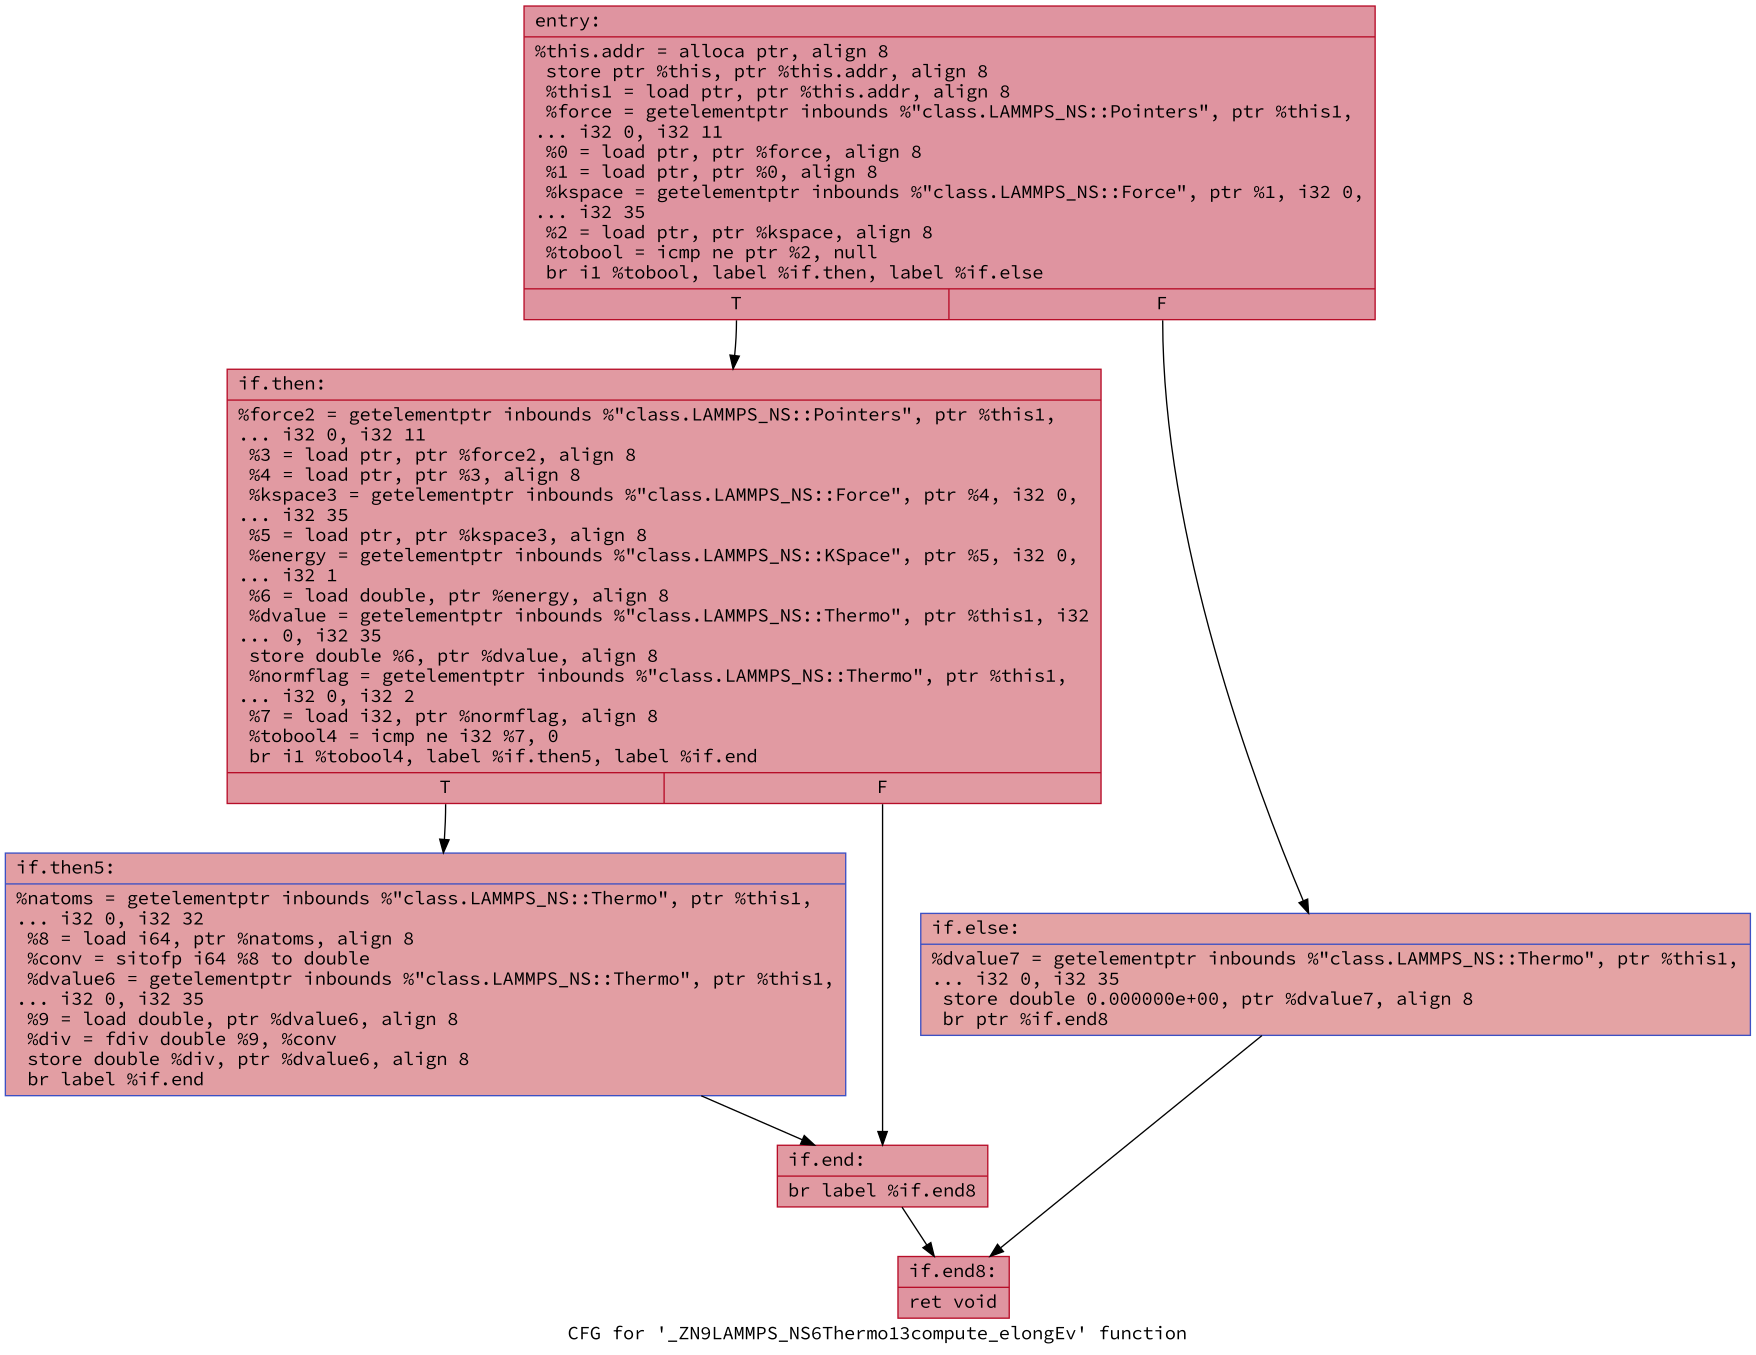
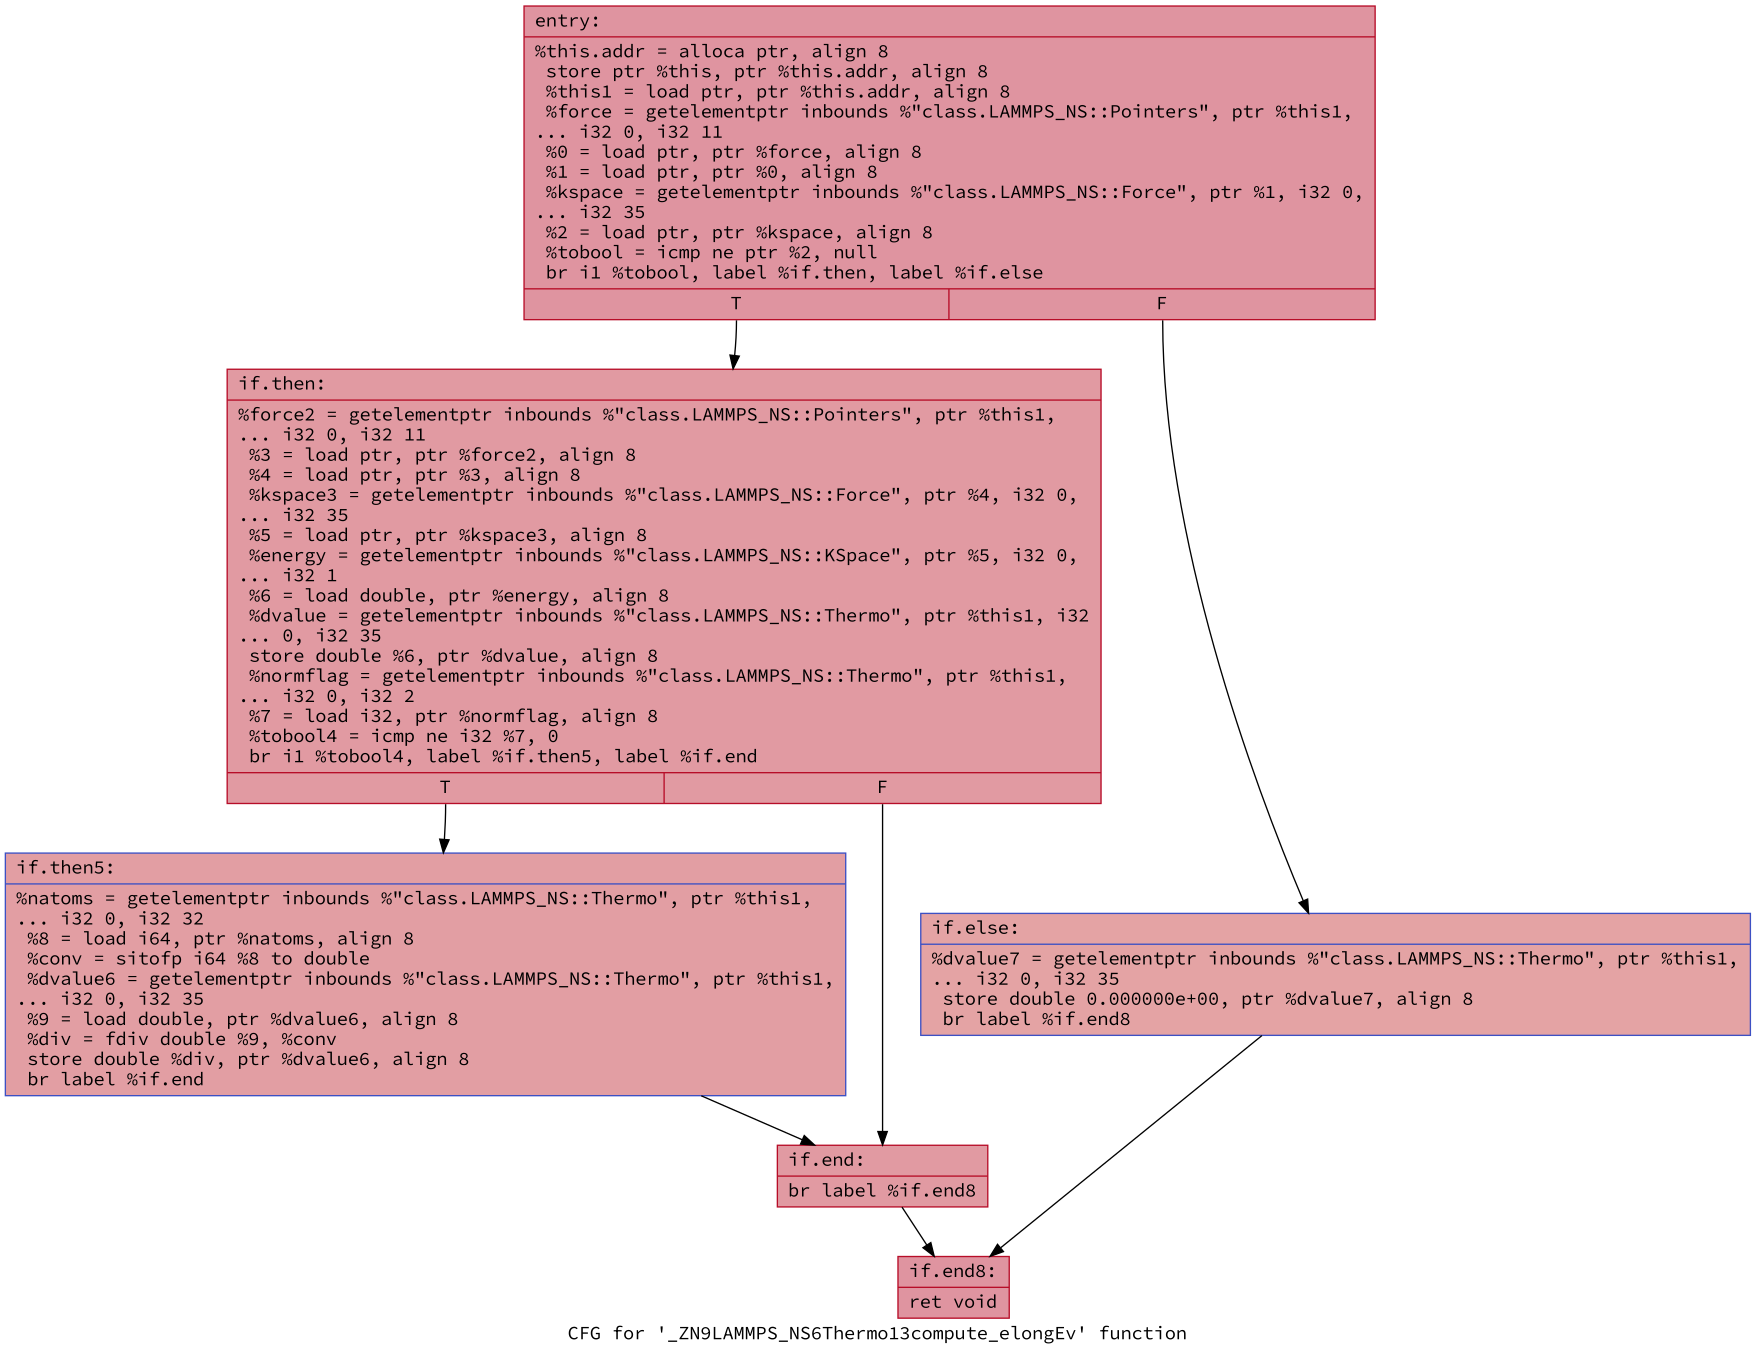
(1021, 1019) -> (1031, 1019)
